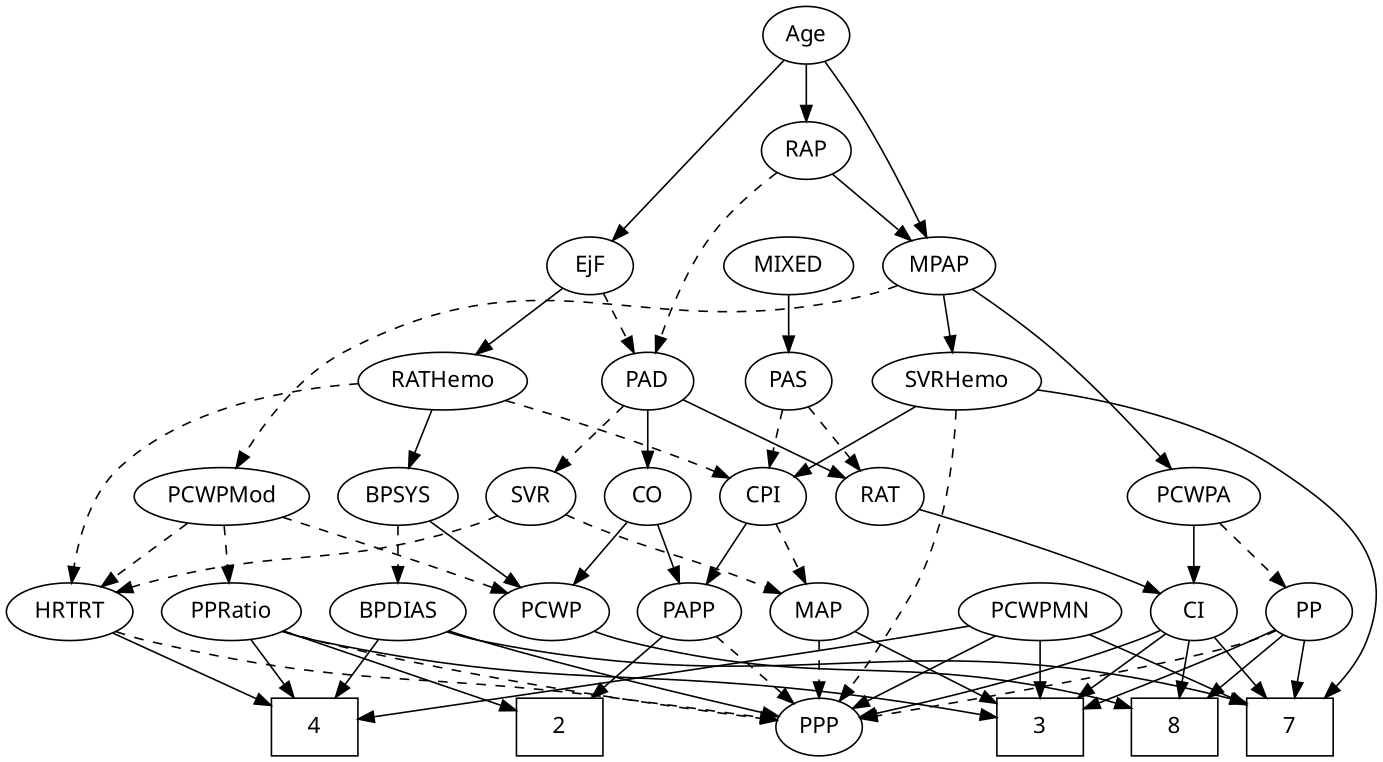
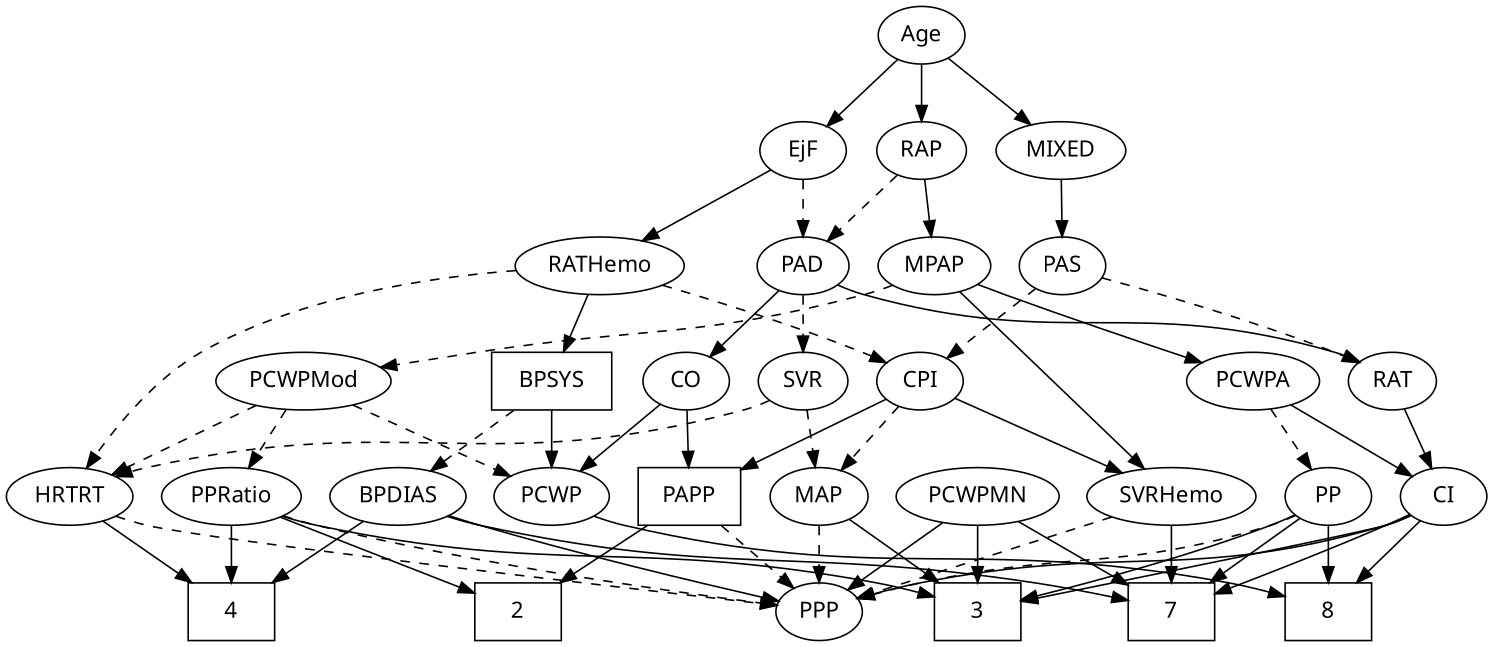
(876, 140) -> (983, 86)
(862, 437) -> (1031, 432)
(398, 496) -> (552, 381)
(689, 612) -> (689, 496)
(791, 655) -> none
